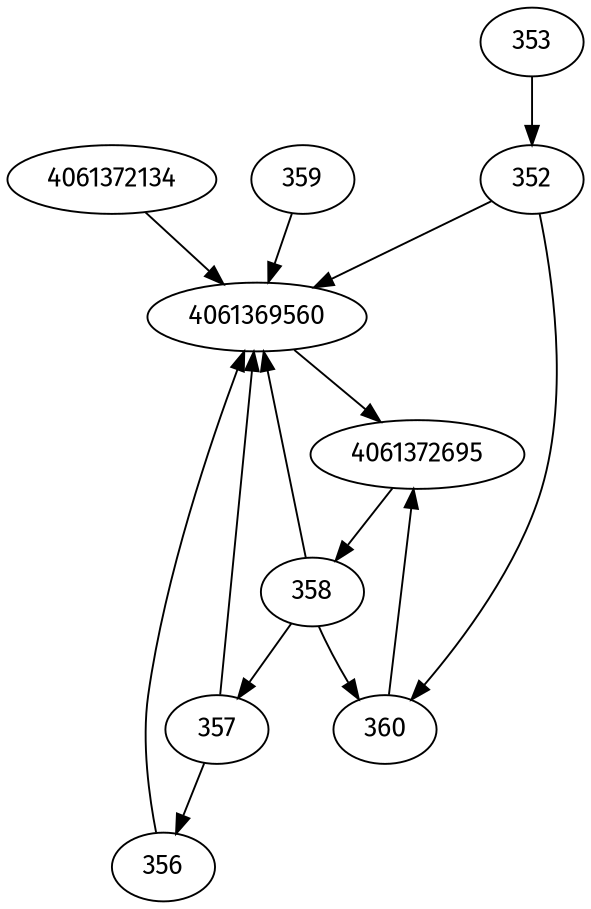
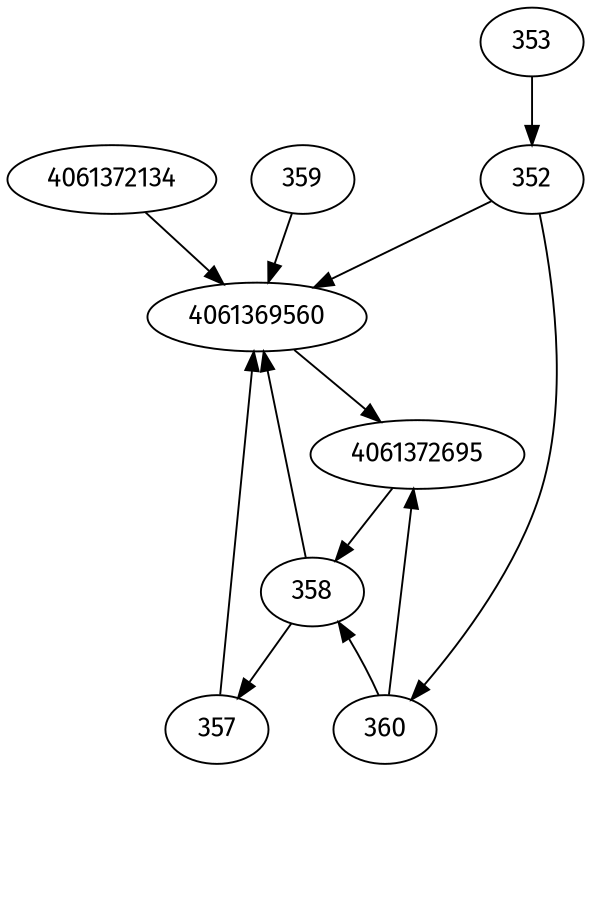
(333, 655) -> (365, 667)
(163, 867) -> none
